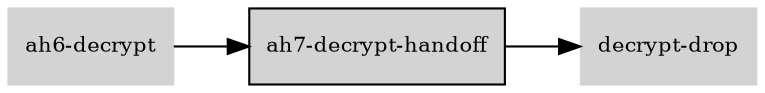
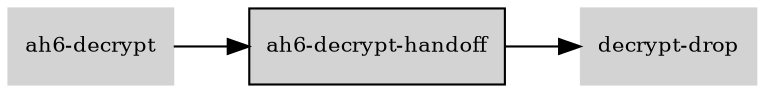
(377, 46) -> (377, 46)
